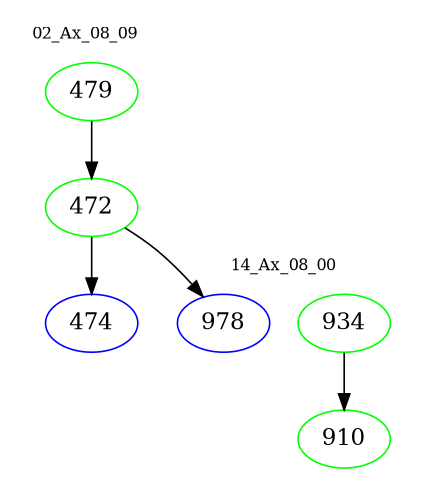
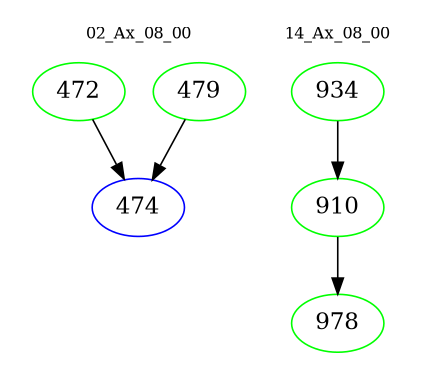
(85, 35) -> (139, 35)
(92, 142) -> (173, 142)
(175, 267) -> (338, 257)
(224, 323) -> (338, 323)
